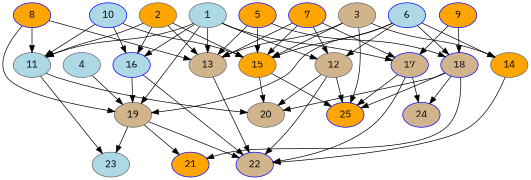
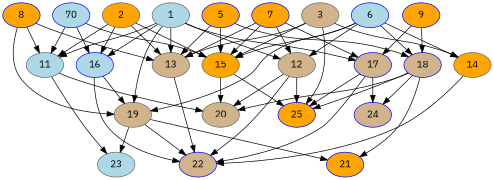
(108, 15) -> (71, 15)
(82, 65) -> none
